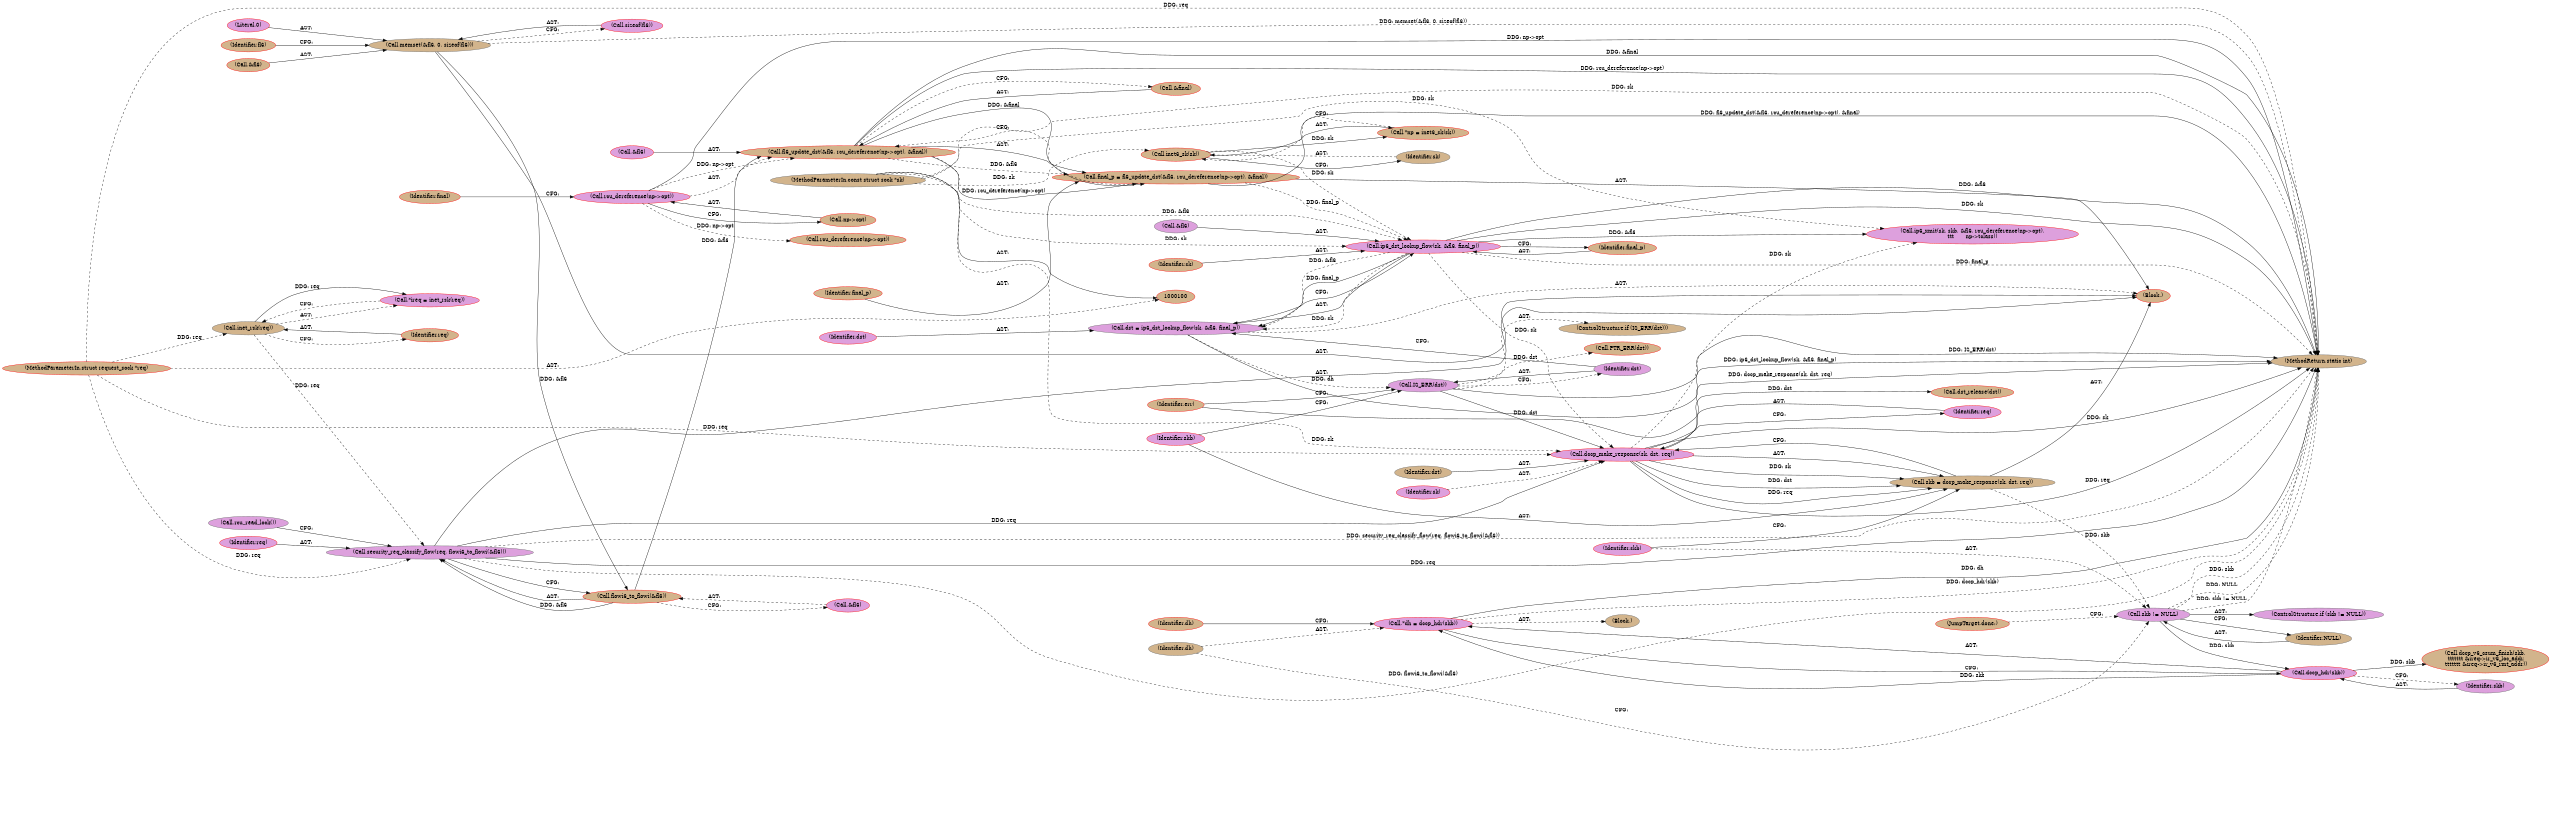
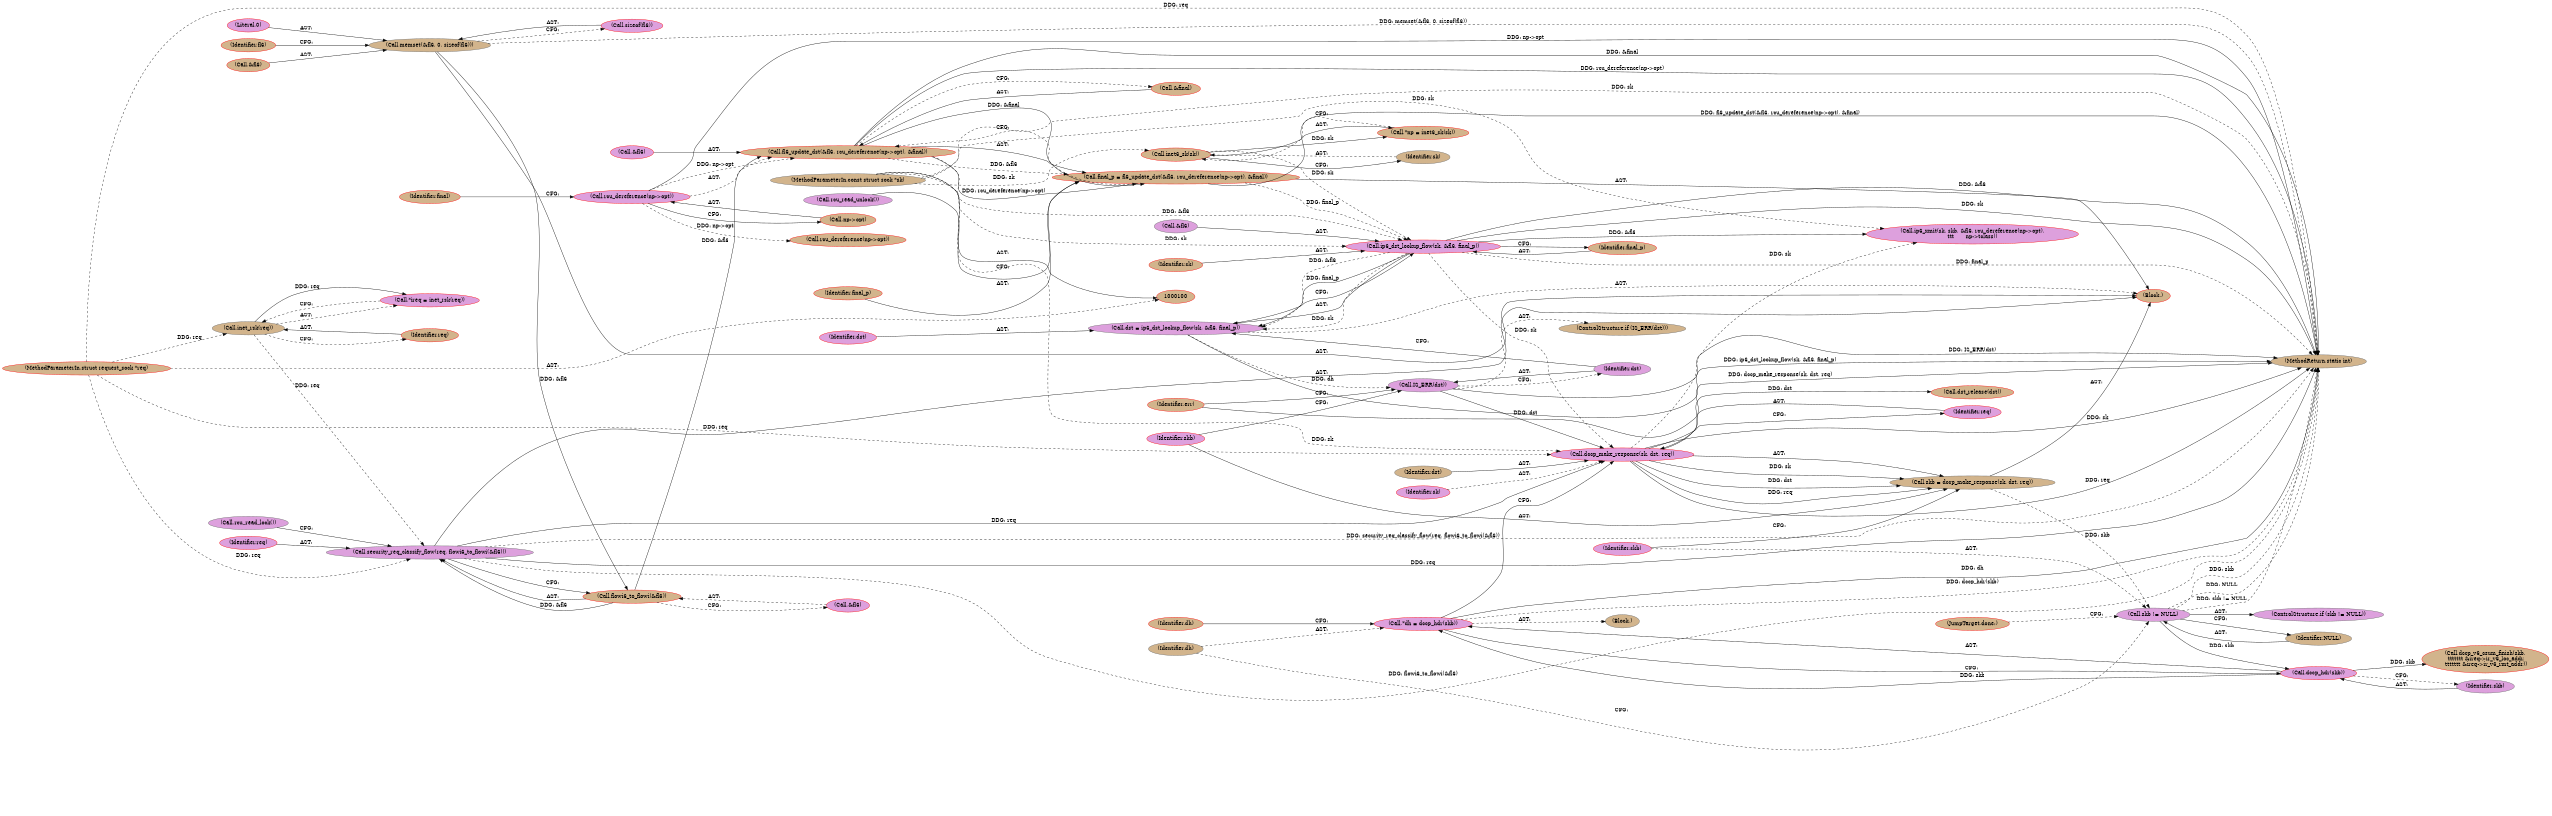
none -> (848, 200)
(1622, 349) -> none
(1819, 444) -> (1504, 522)
